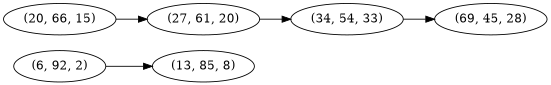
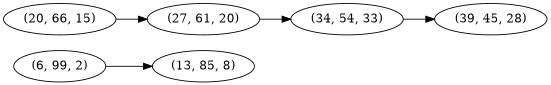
(491, 19) -> (491, 19)
(60, 66) -> (60, 66)
